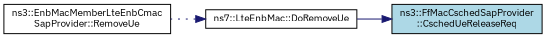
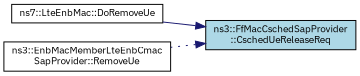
(183, 19) -> (183, 46)
